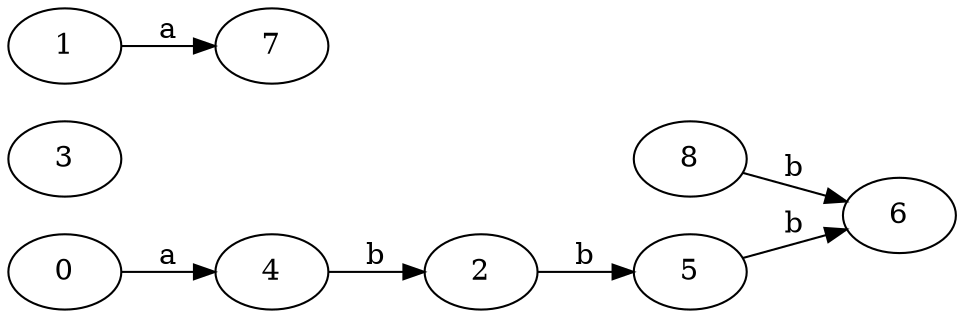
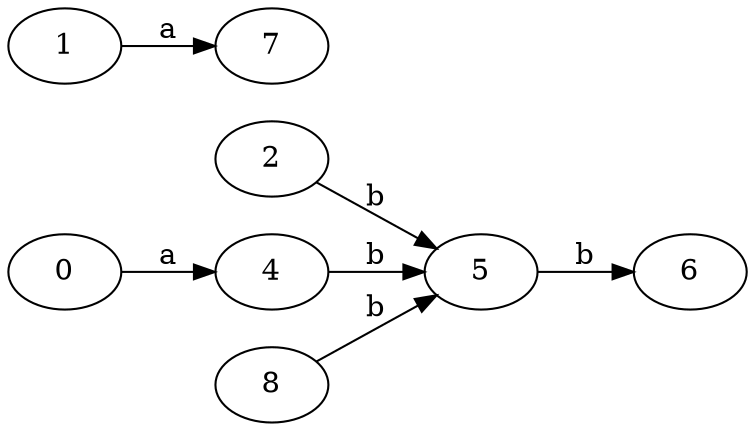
(65, 159) -> none
(785, 184) -> (367, 333)
(366, 272) -> (366, 272)
